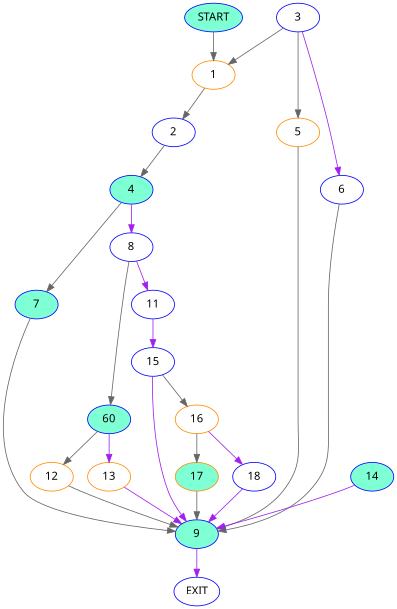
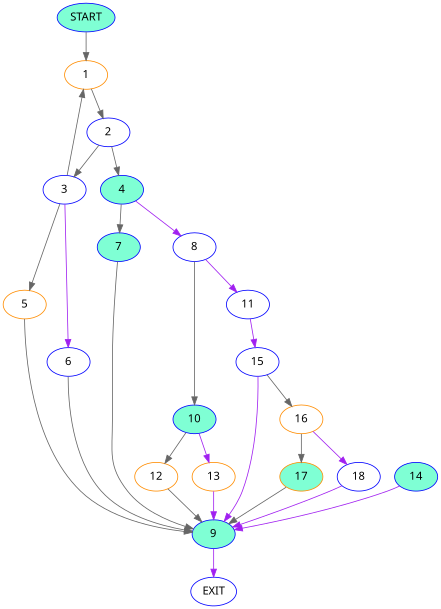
none -> (89, 158)
(109, 419) -> (195, 419)
